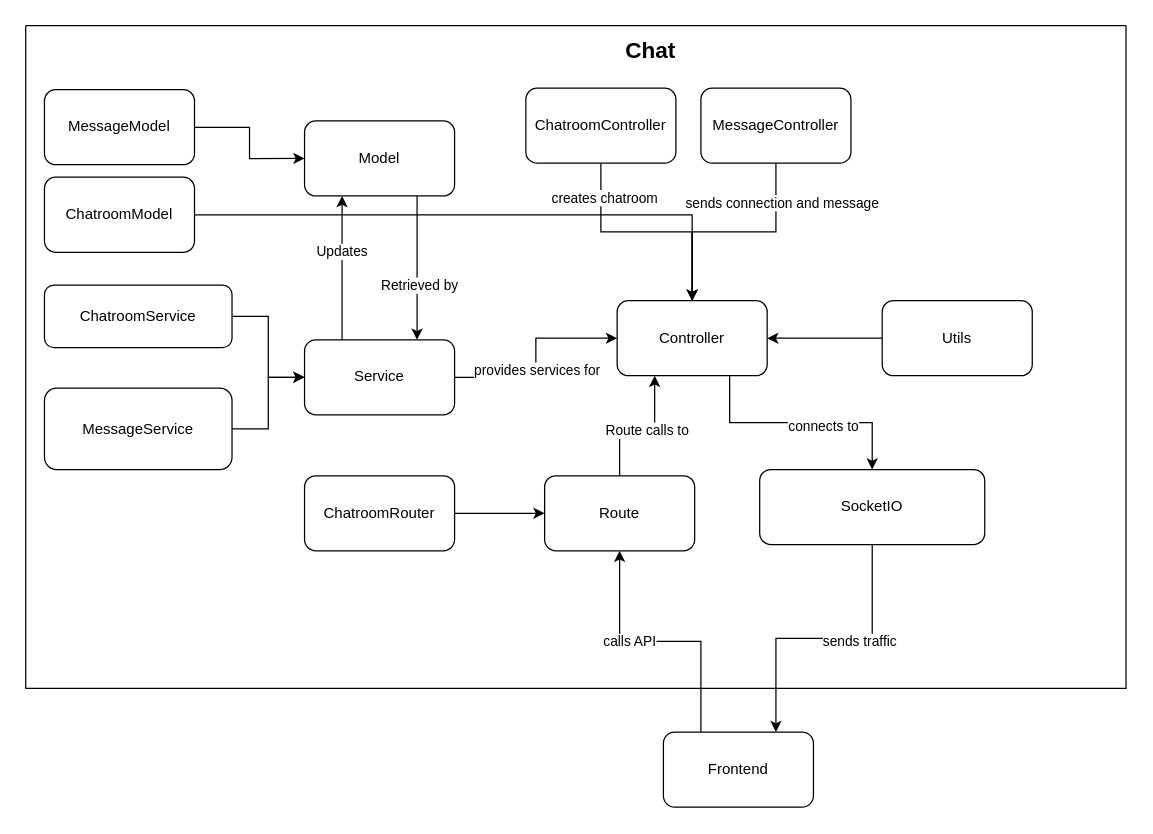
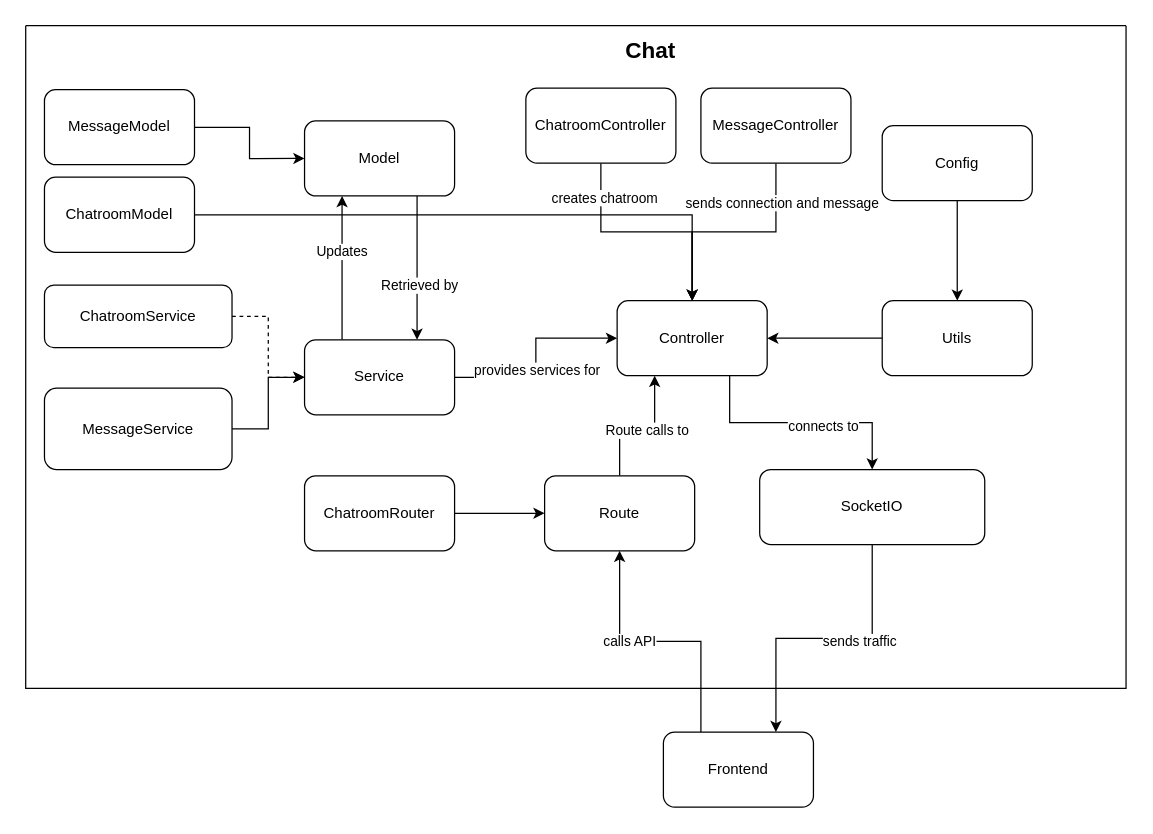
none -> (957, 163)
none -> (957, 247)
(268, 328) -> (268, 328)
